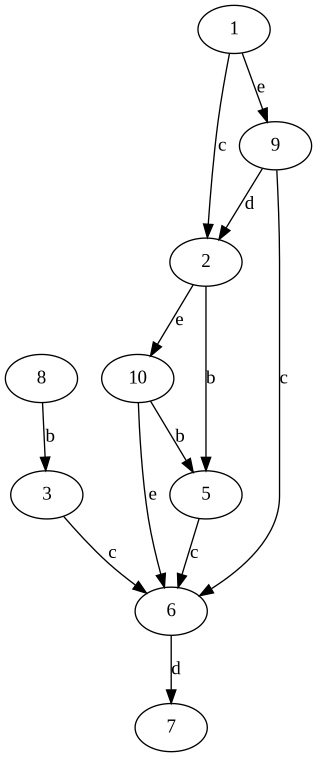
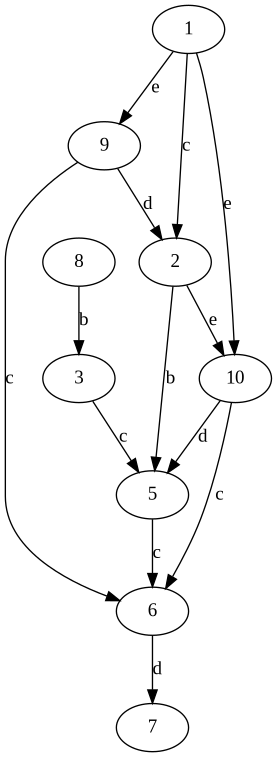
none -> (222, 196)
(180, 437) -> (203, 437)
(153, 495) -> (220, 495)
(98, 553) -> (112, 431)
